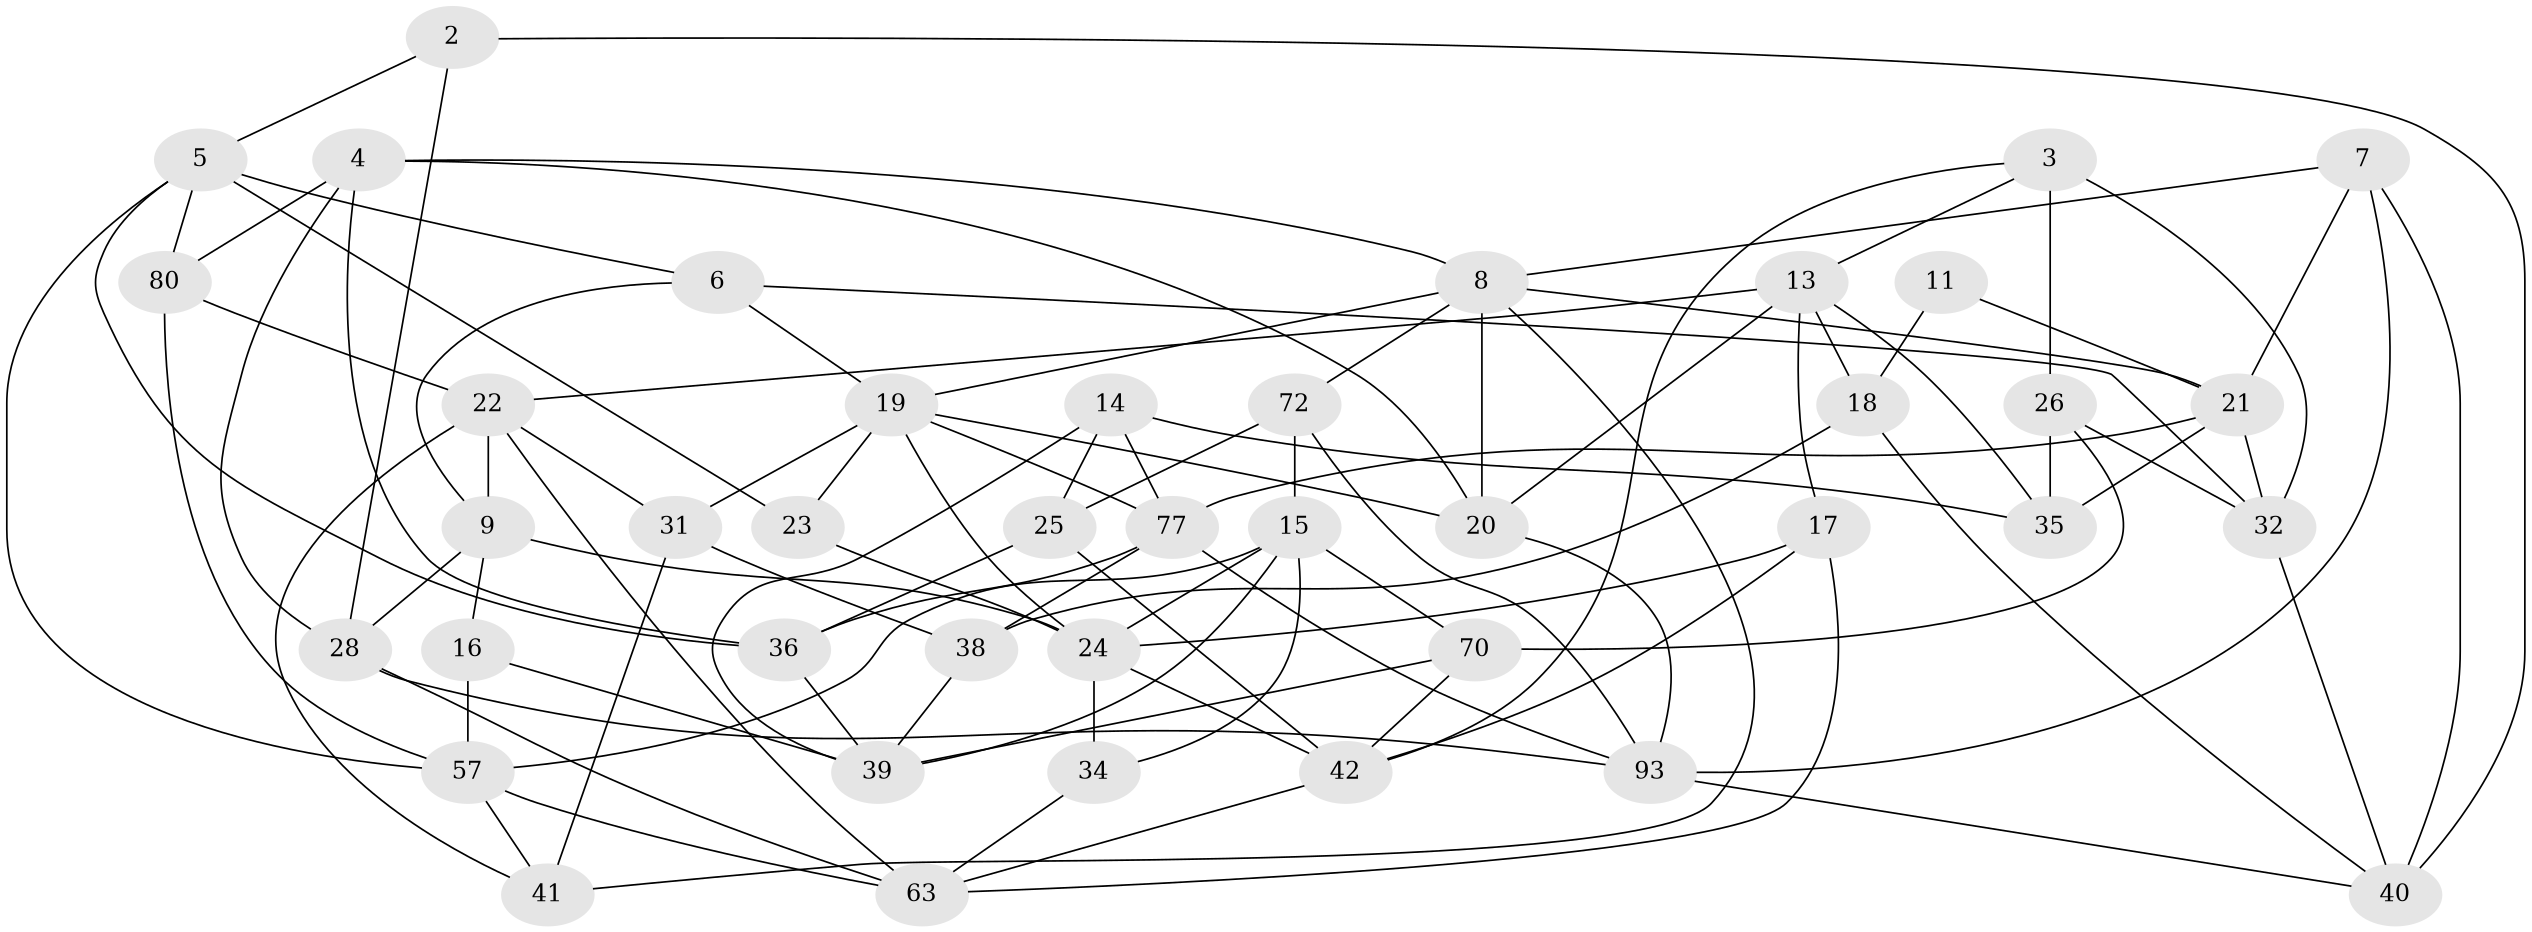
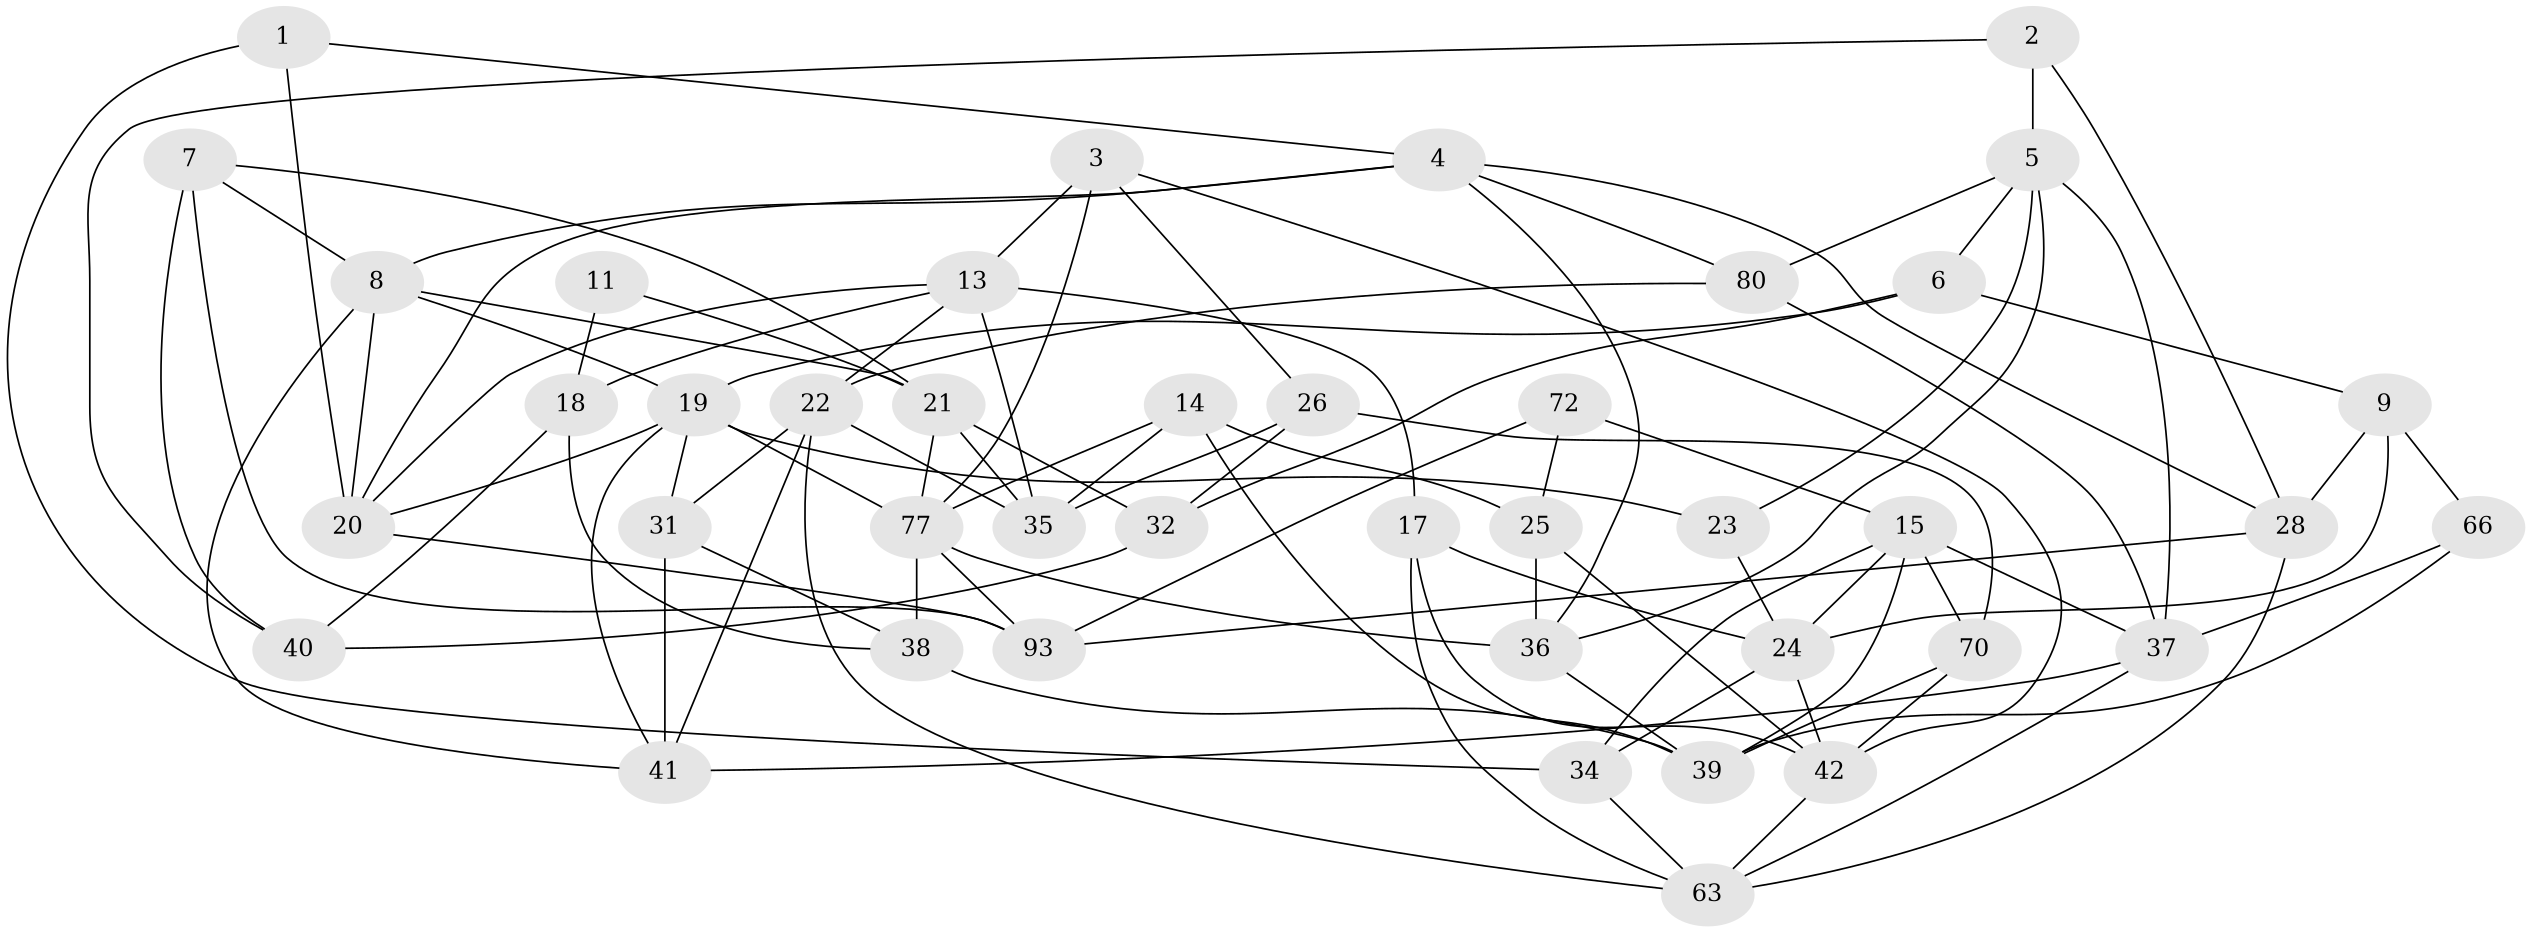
none -> (284, 37)
(2253, 306) -> (1039, 357)
(1388, 344) -> none
(488, 466) -> (909, 456)
(974, 540) -> (593, 579)
(468, 650) -> (2479, 527)
(468, 772) -> (2162, 650)
(2023, 834) -> none
